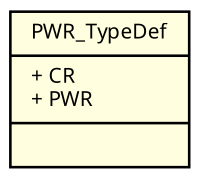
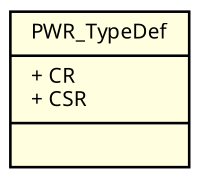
(63, 100) -> (60, 100)
